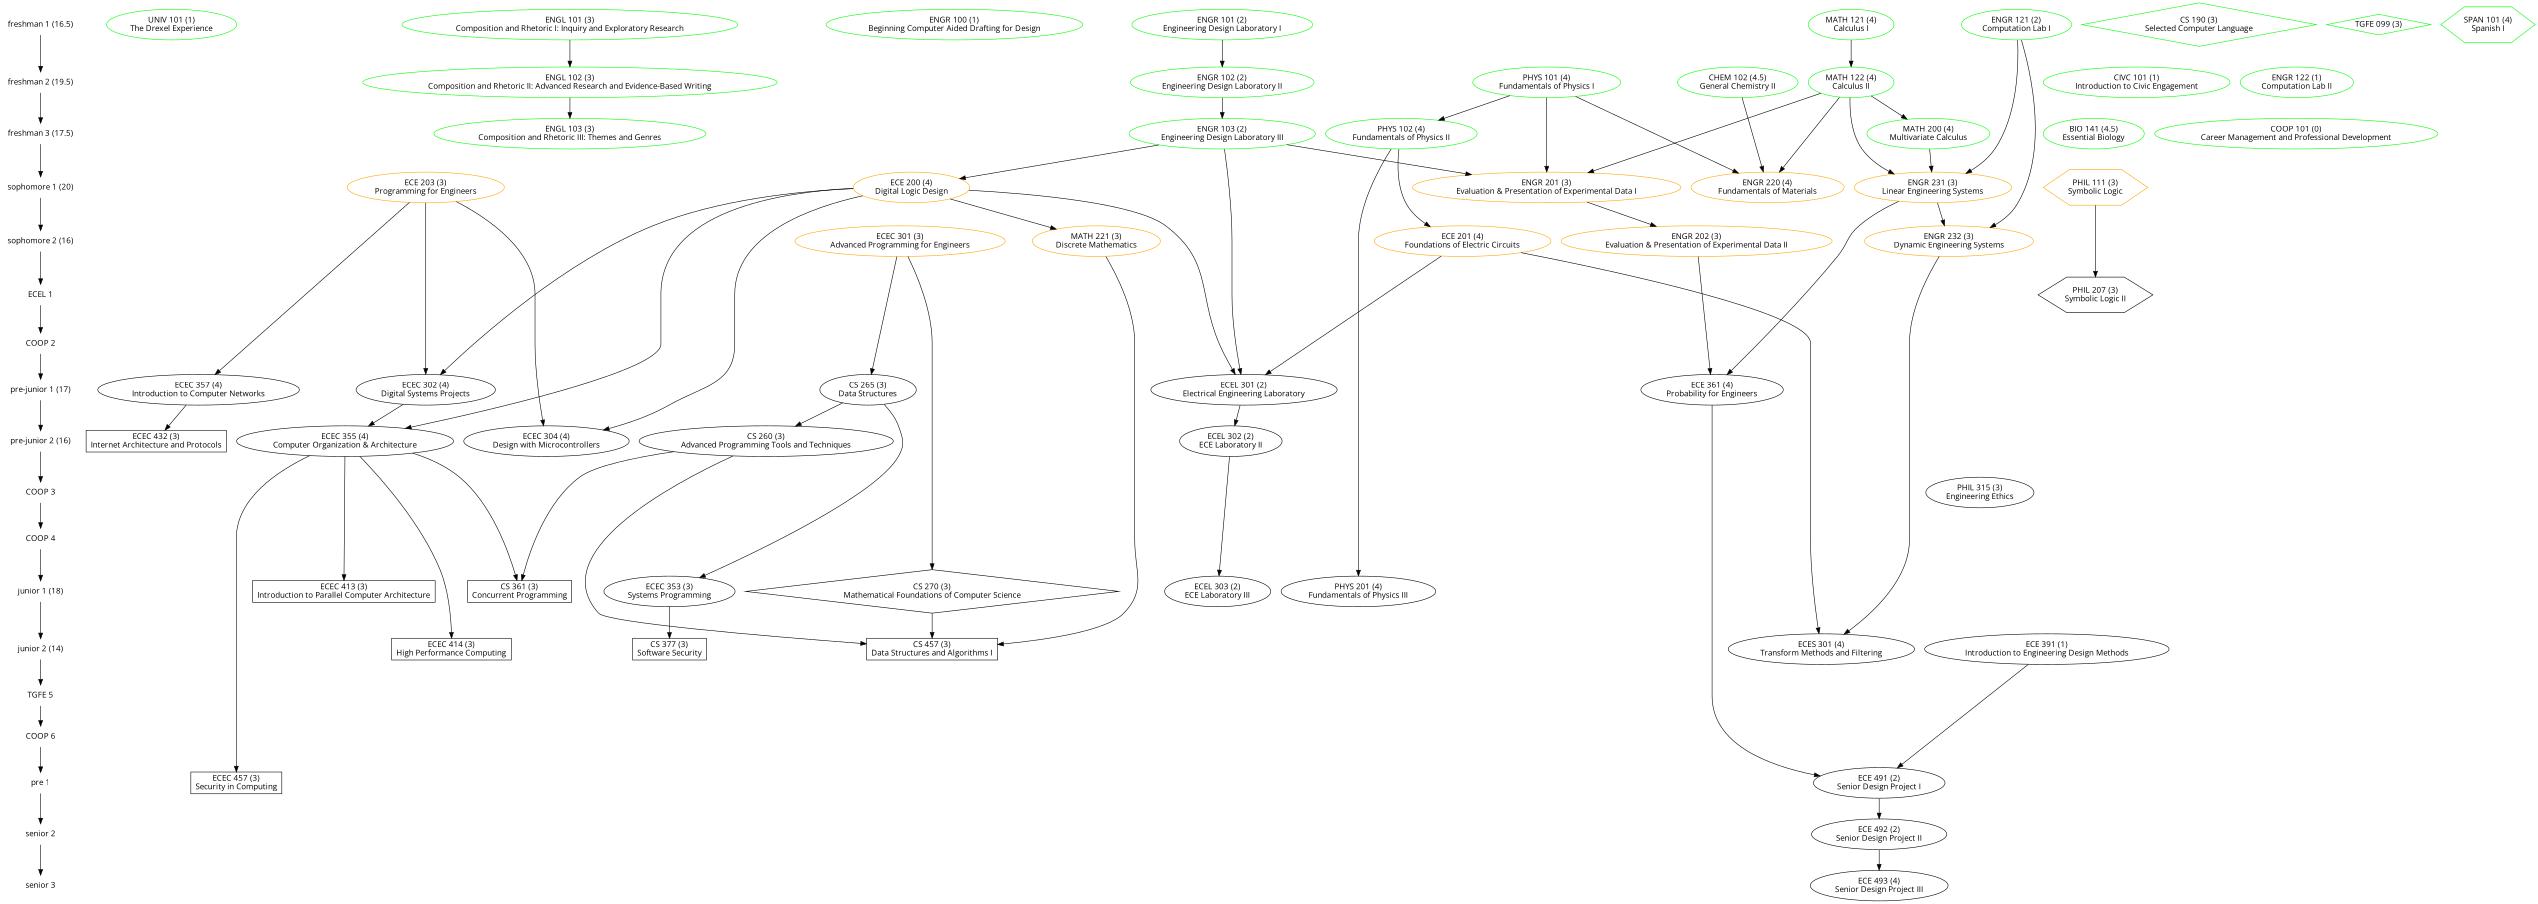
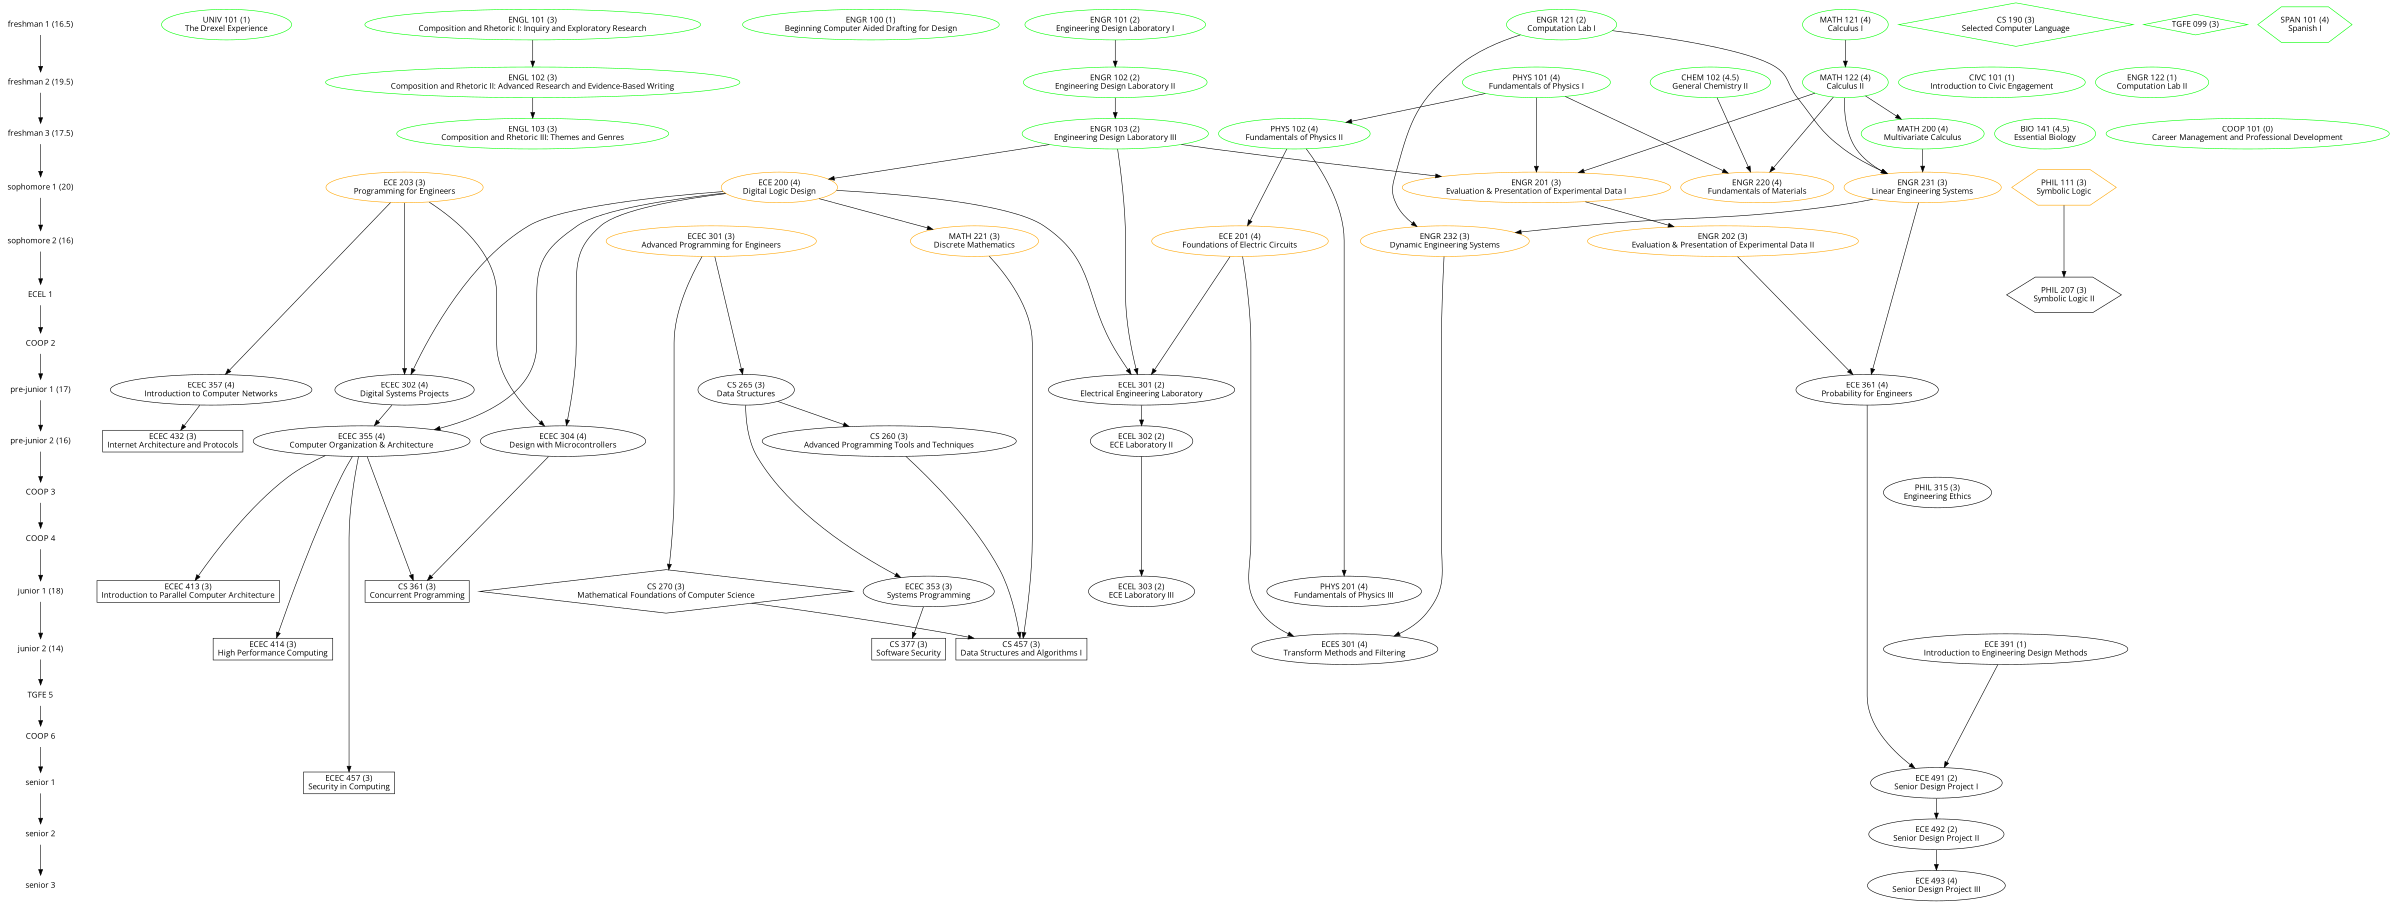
(573, 483) -> (490, 516)
(41, 783) -> (41, 783)
